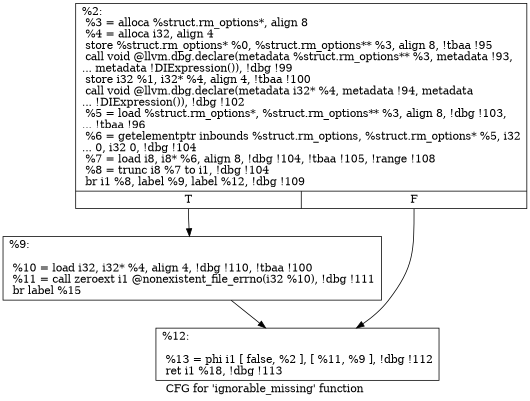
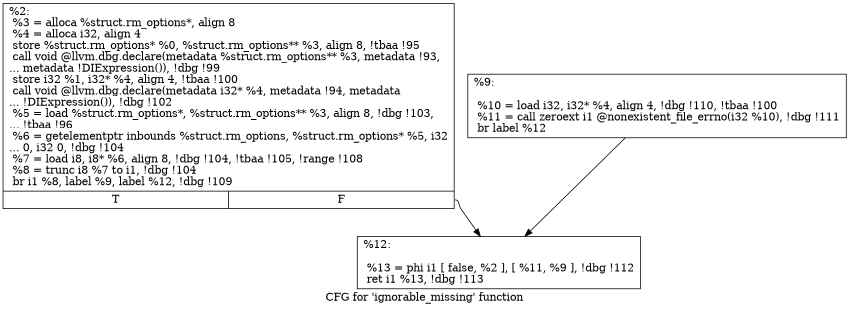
(189, 219) -> none
(45, 291) -> (510, 129)
(223, 371) -> (424, 280)
